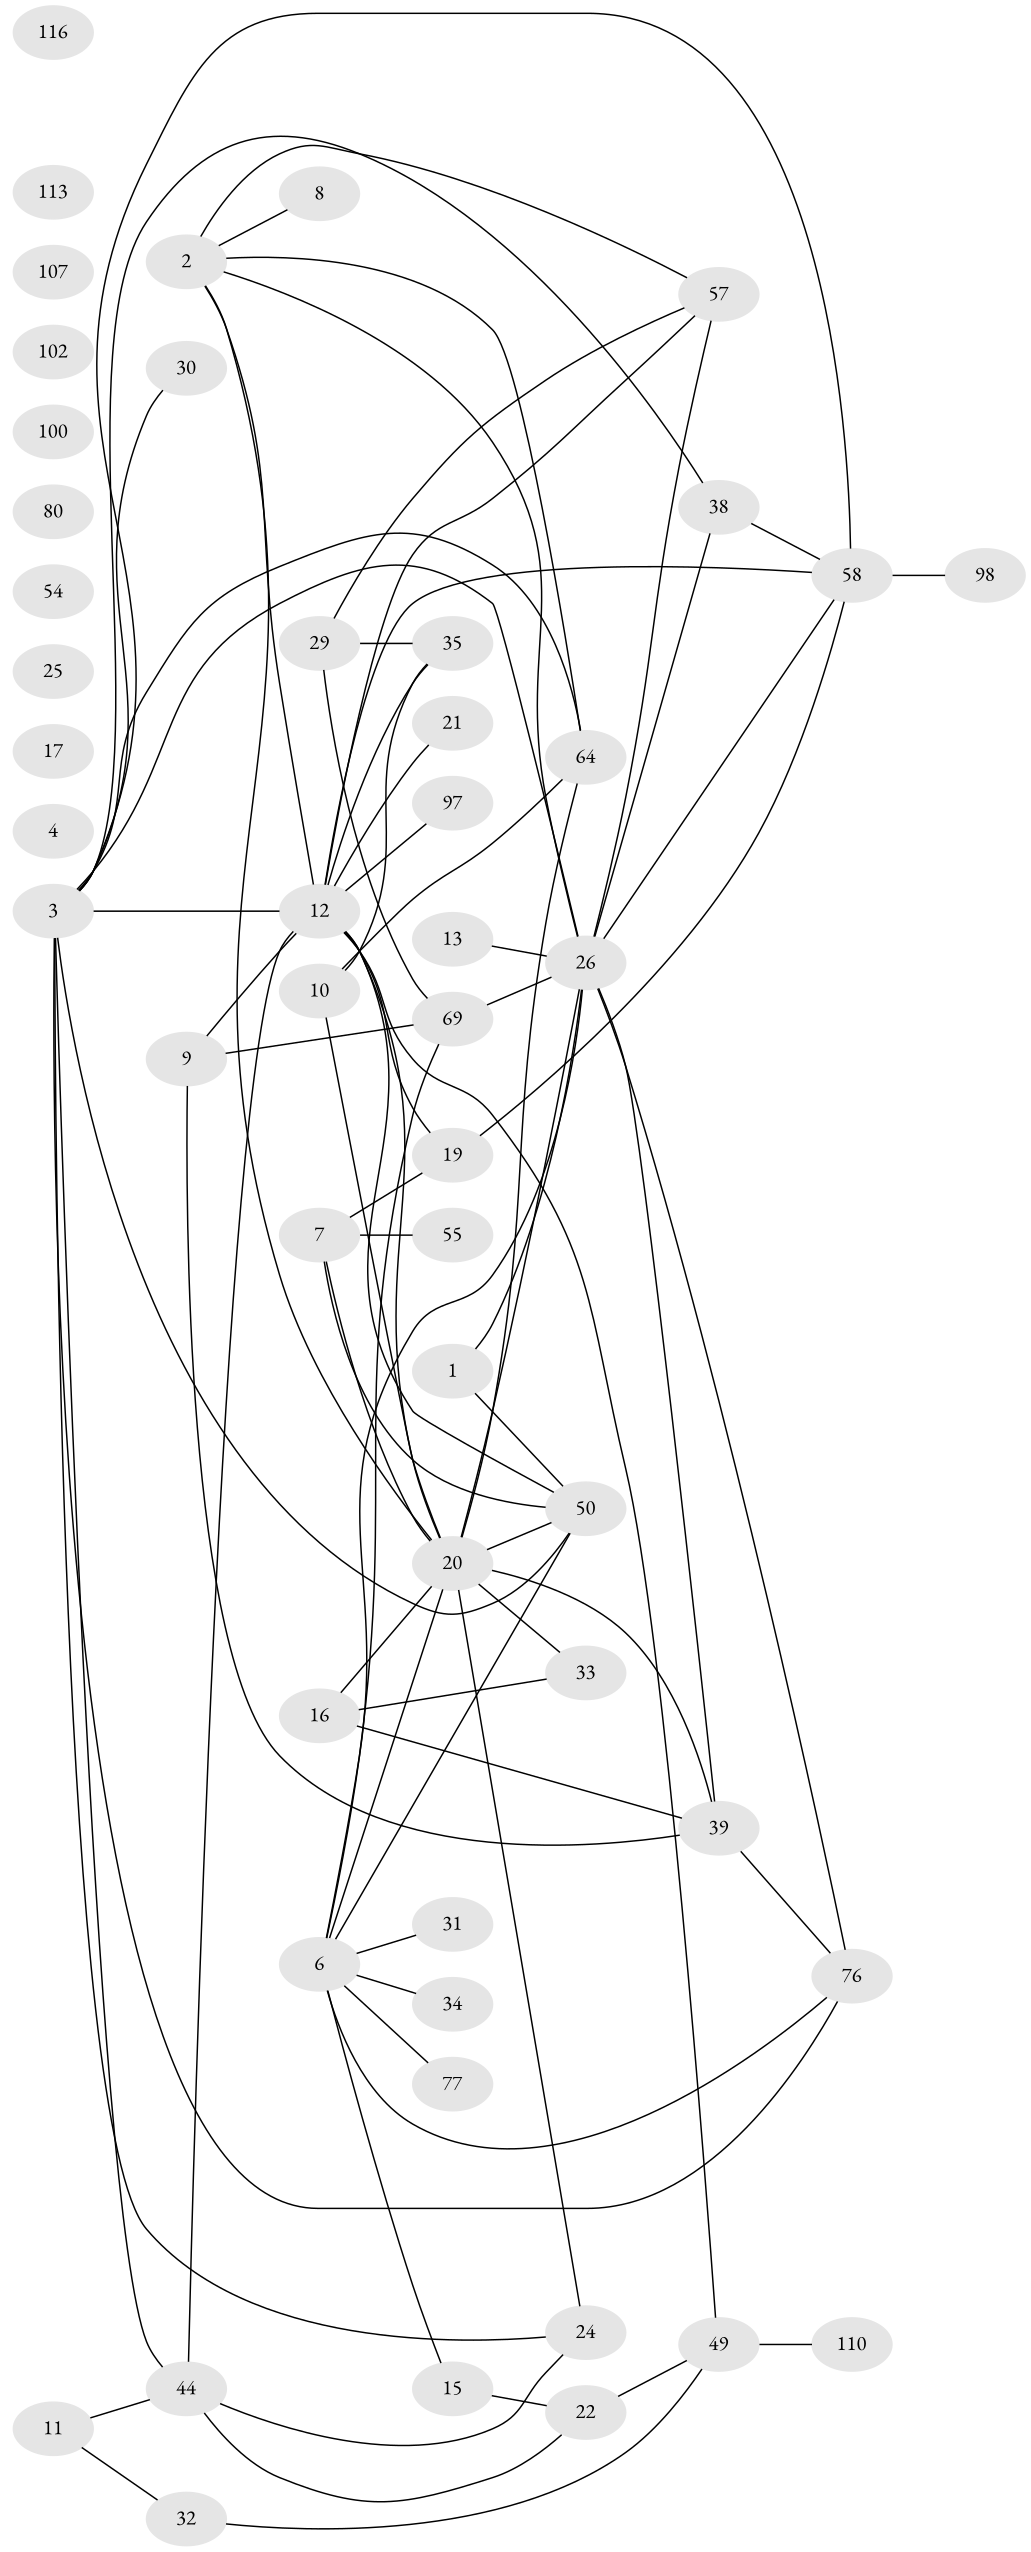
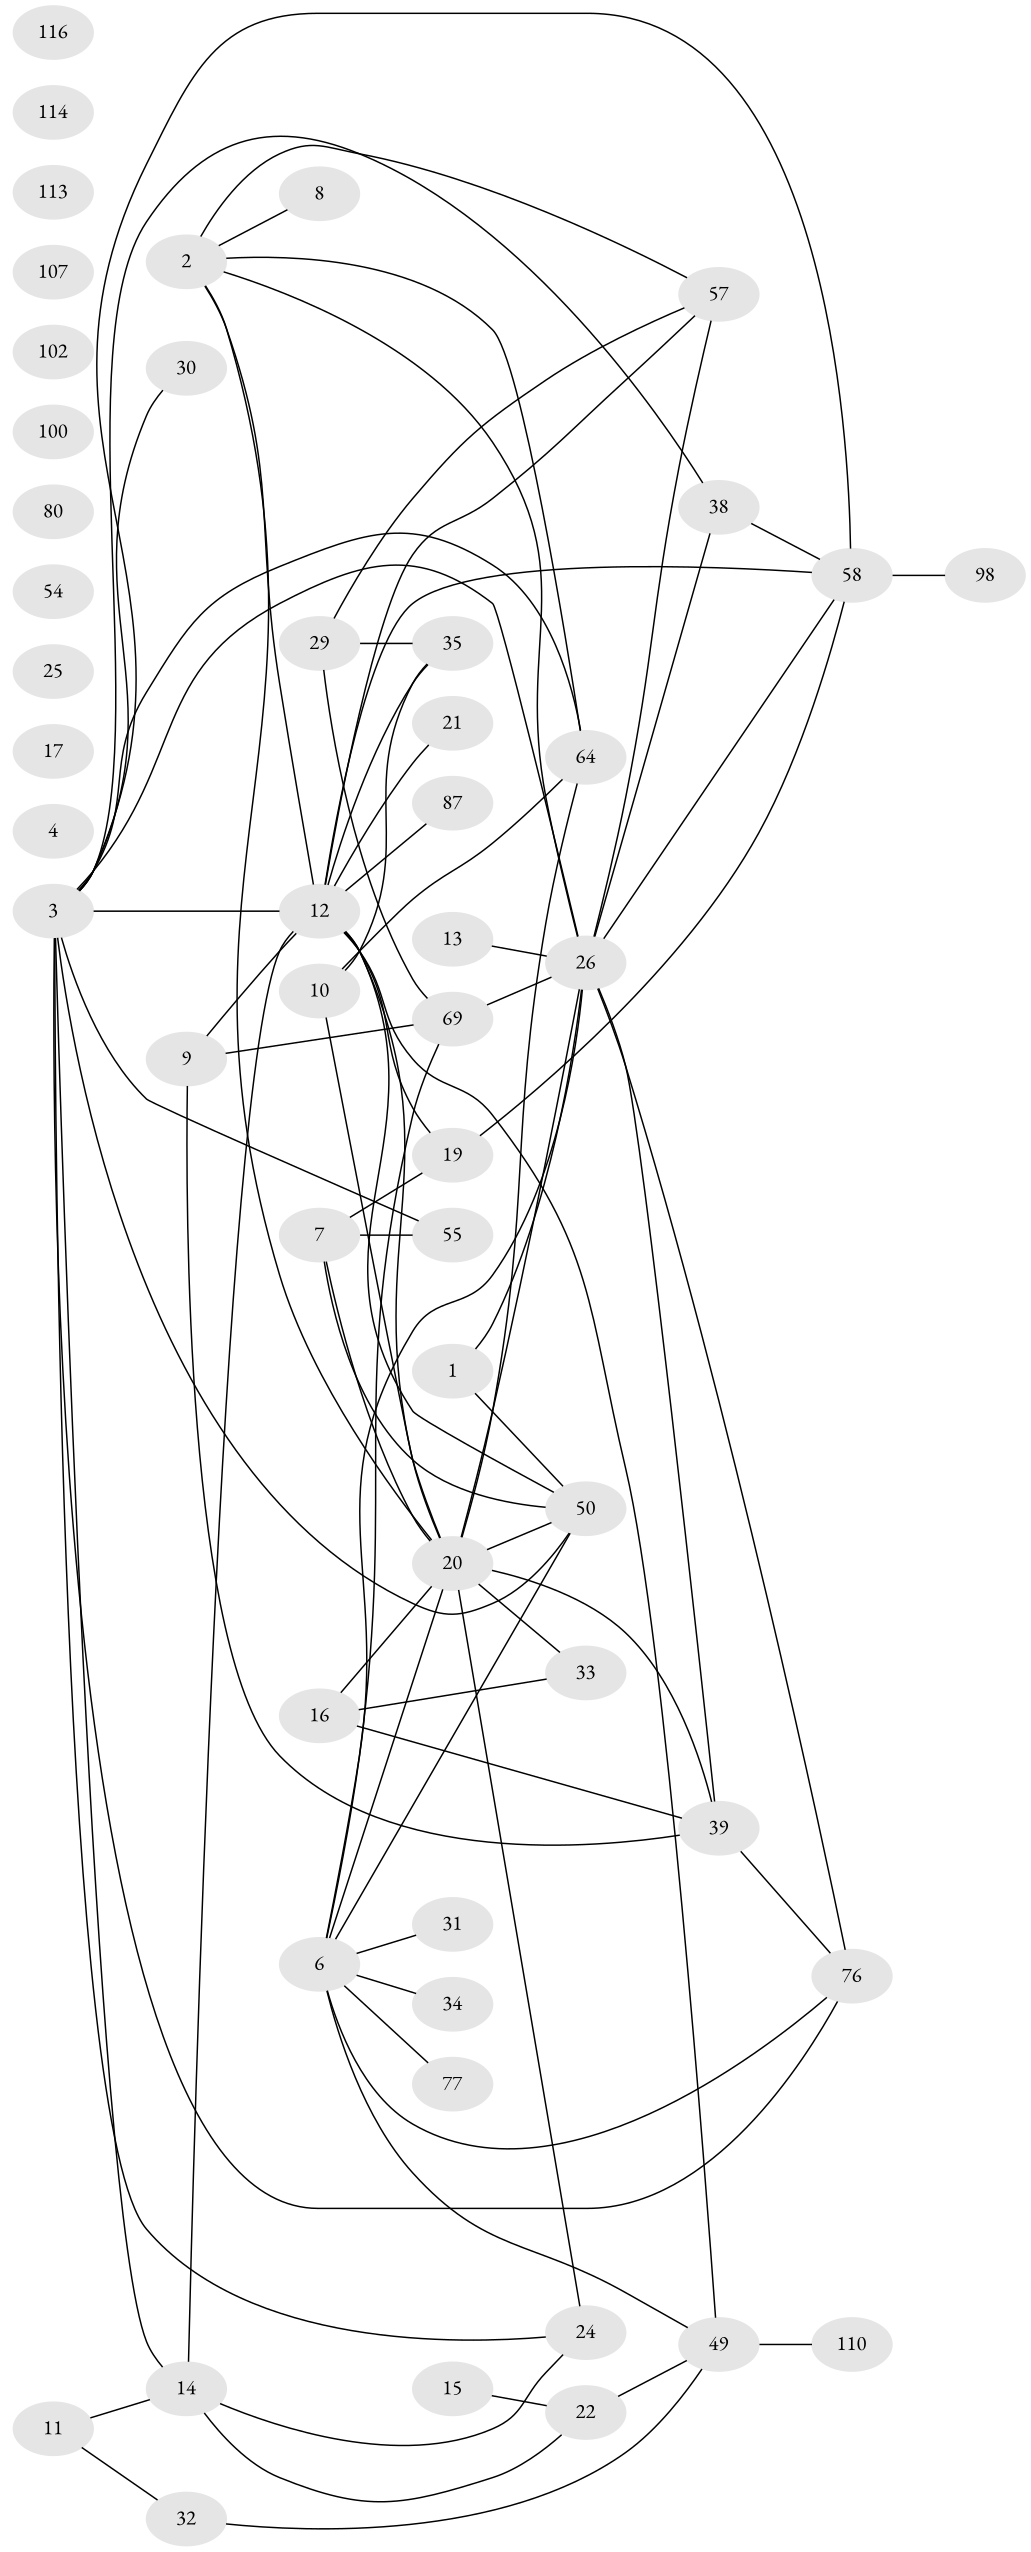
none -> (53, 112)
(453, 803) -> (453, 803)
none -> (198, 1123)
(380, 2178) -> (466, 2219)
(186, 2389) -> (186, 2389)
